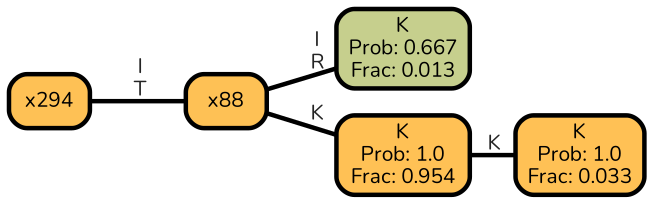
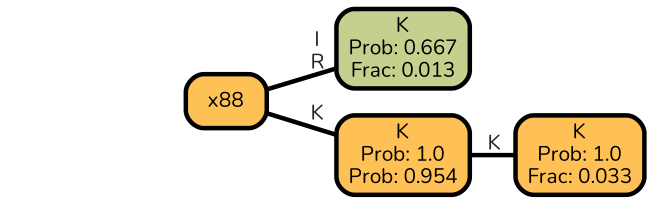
(49, 101) -> none
(403, 155) -> (403, 155)
